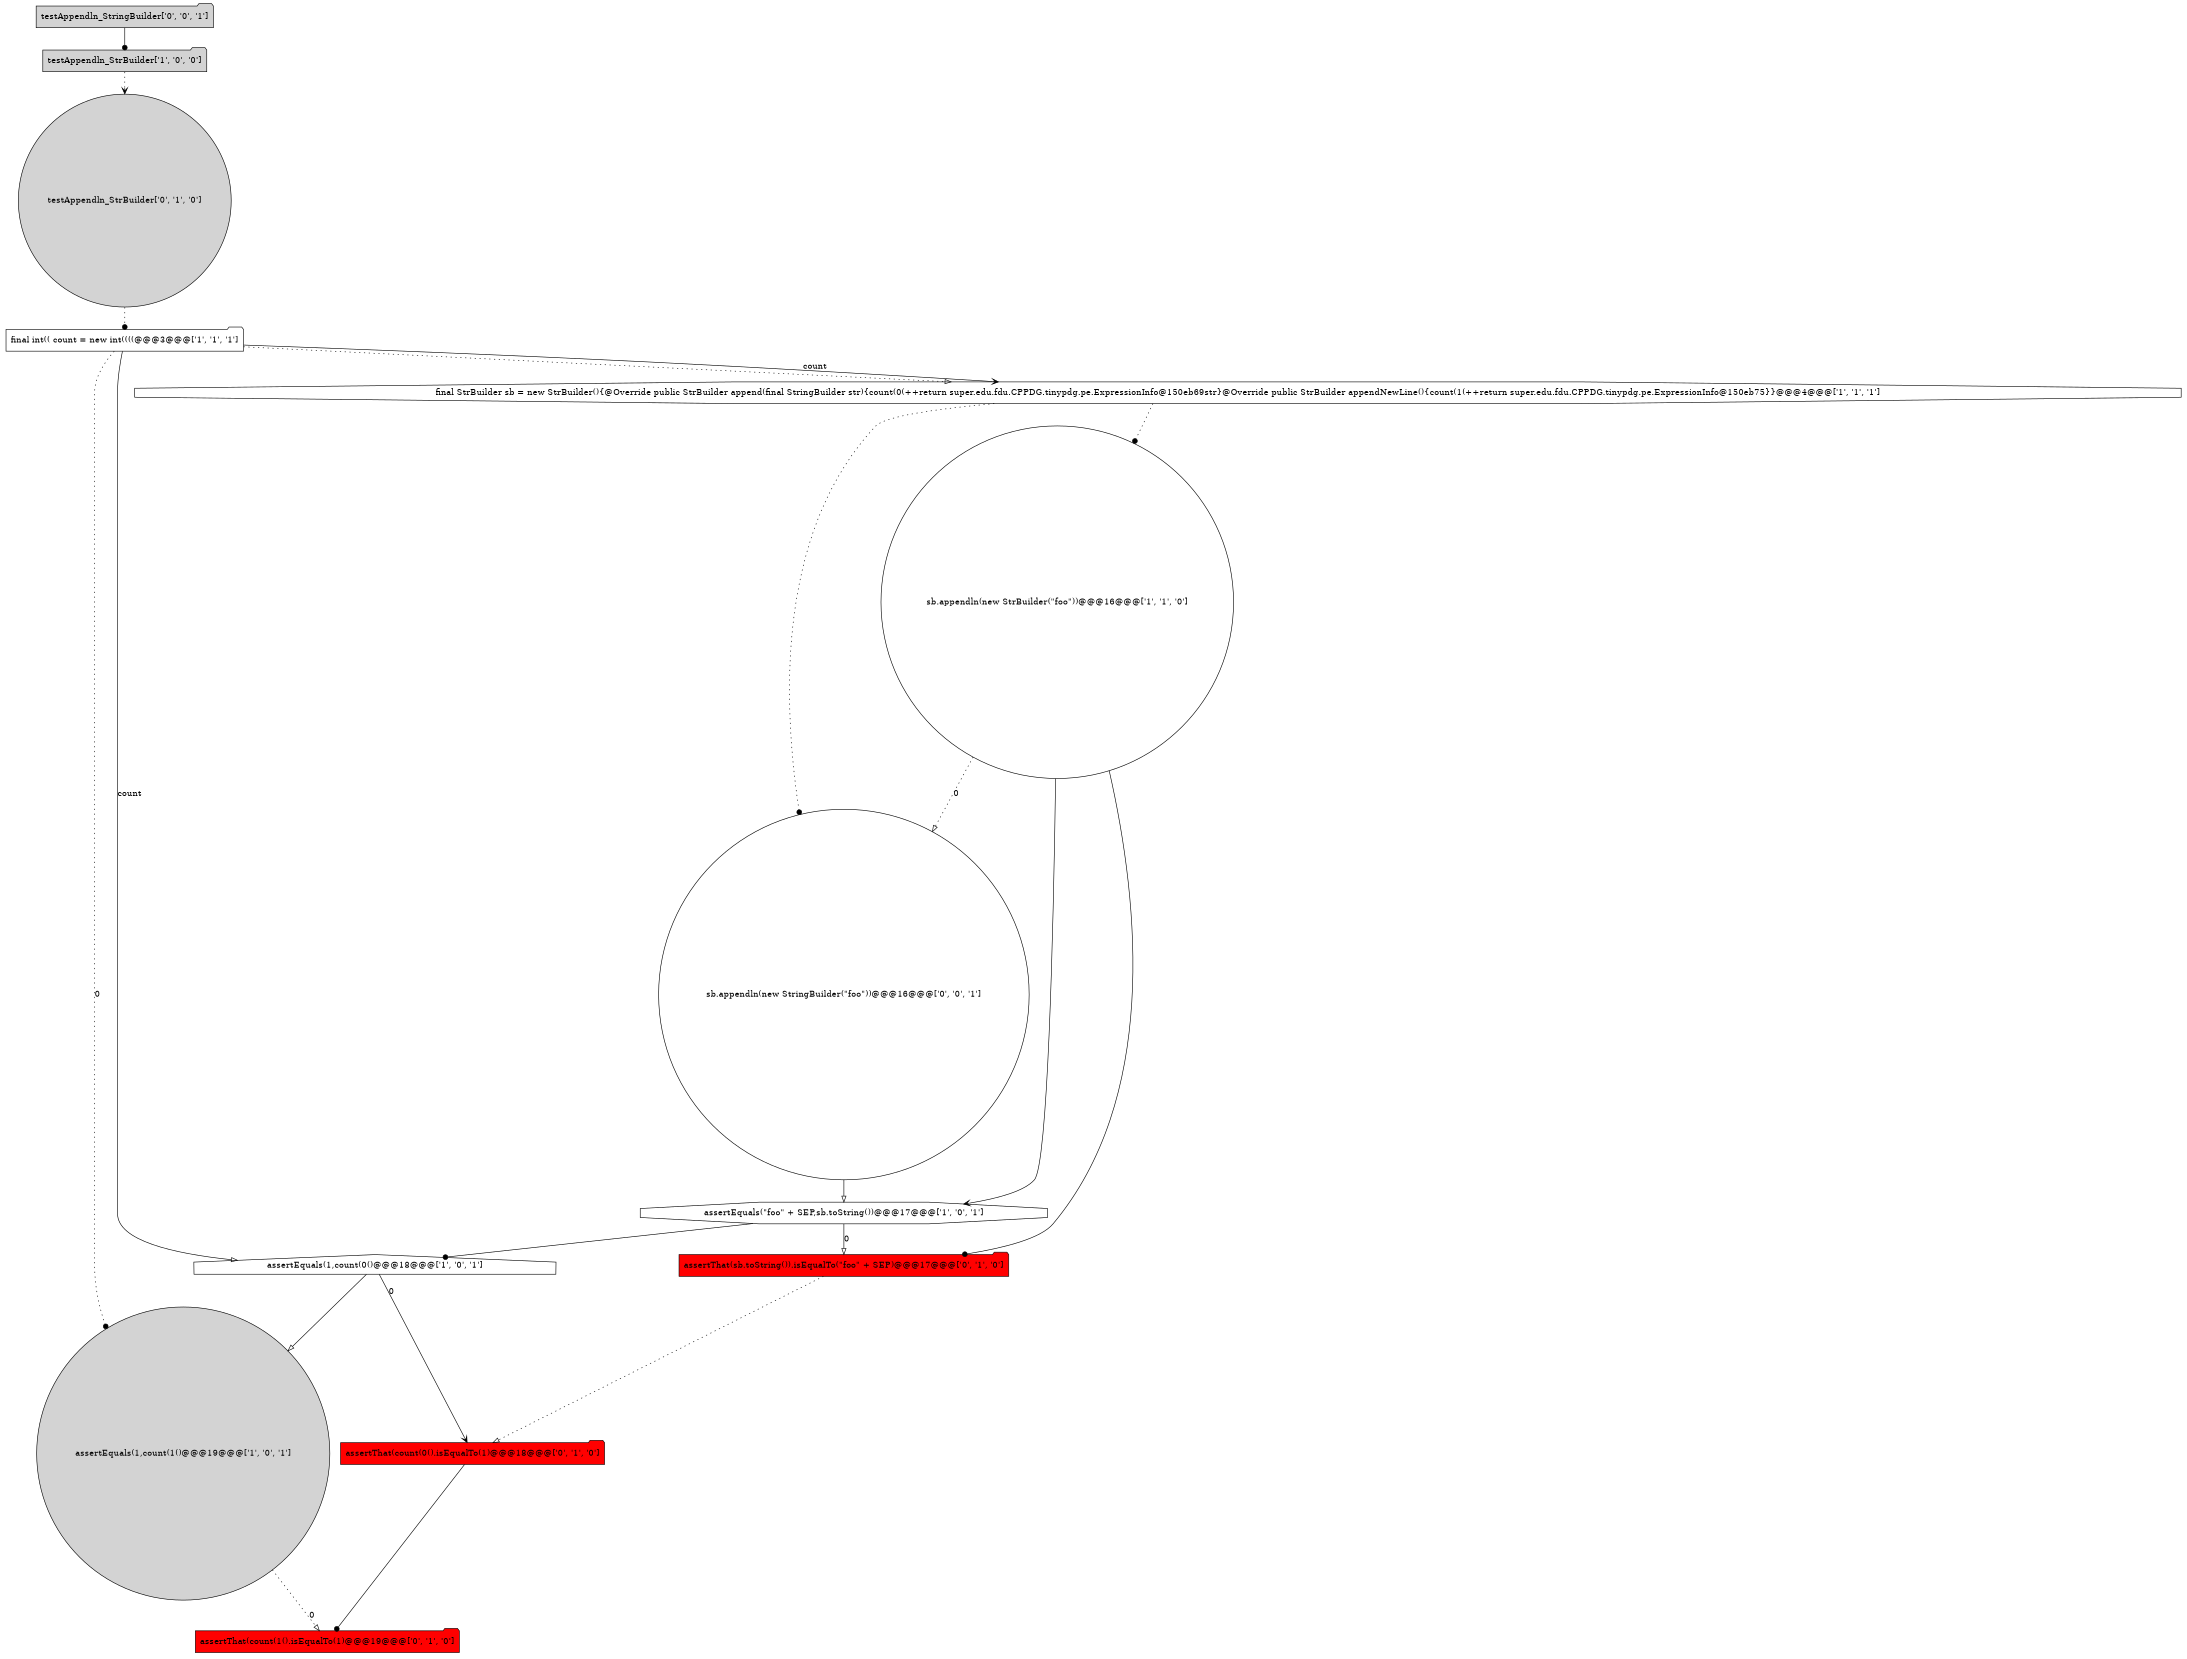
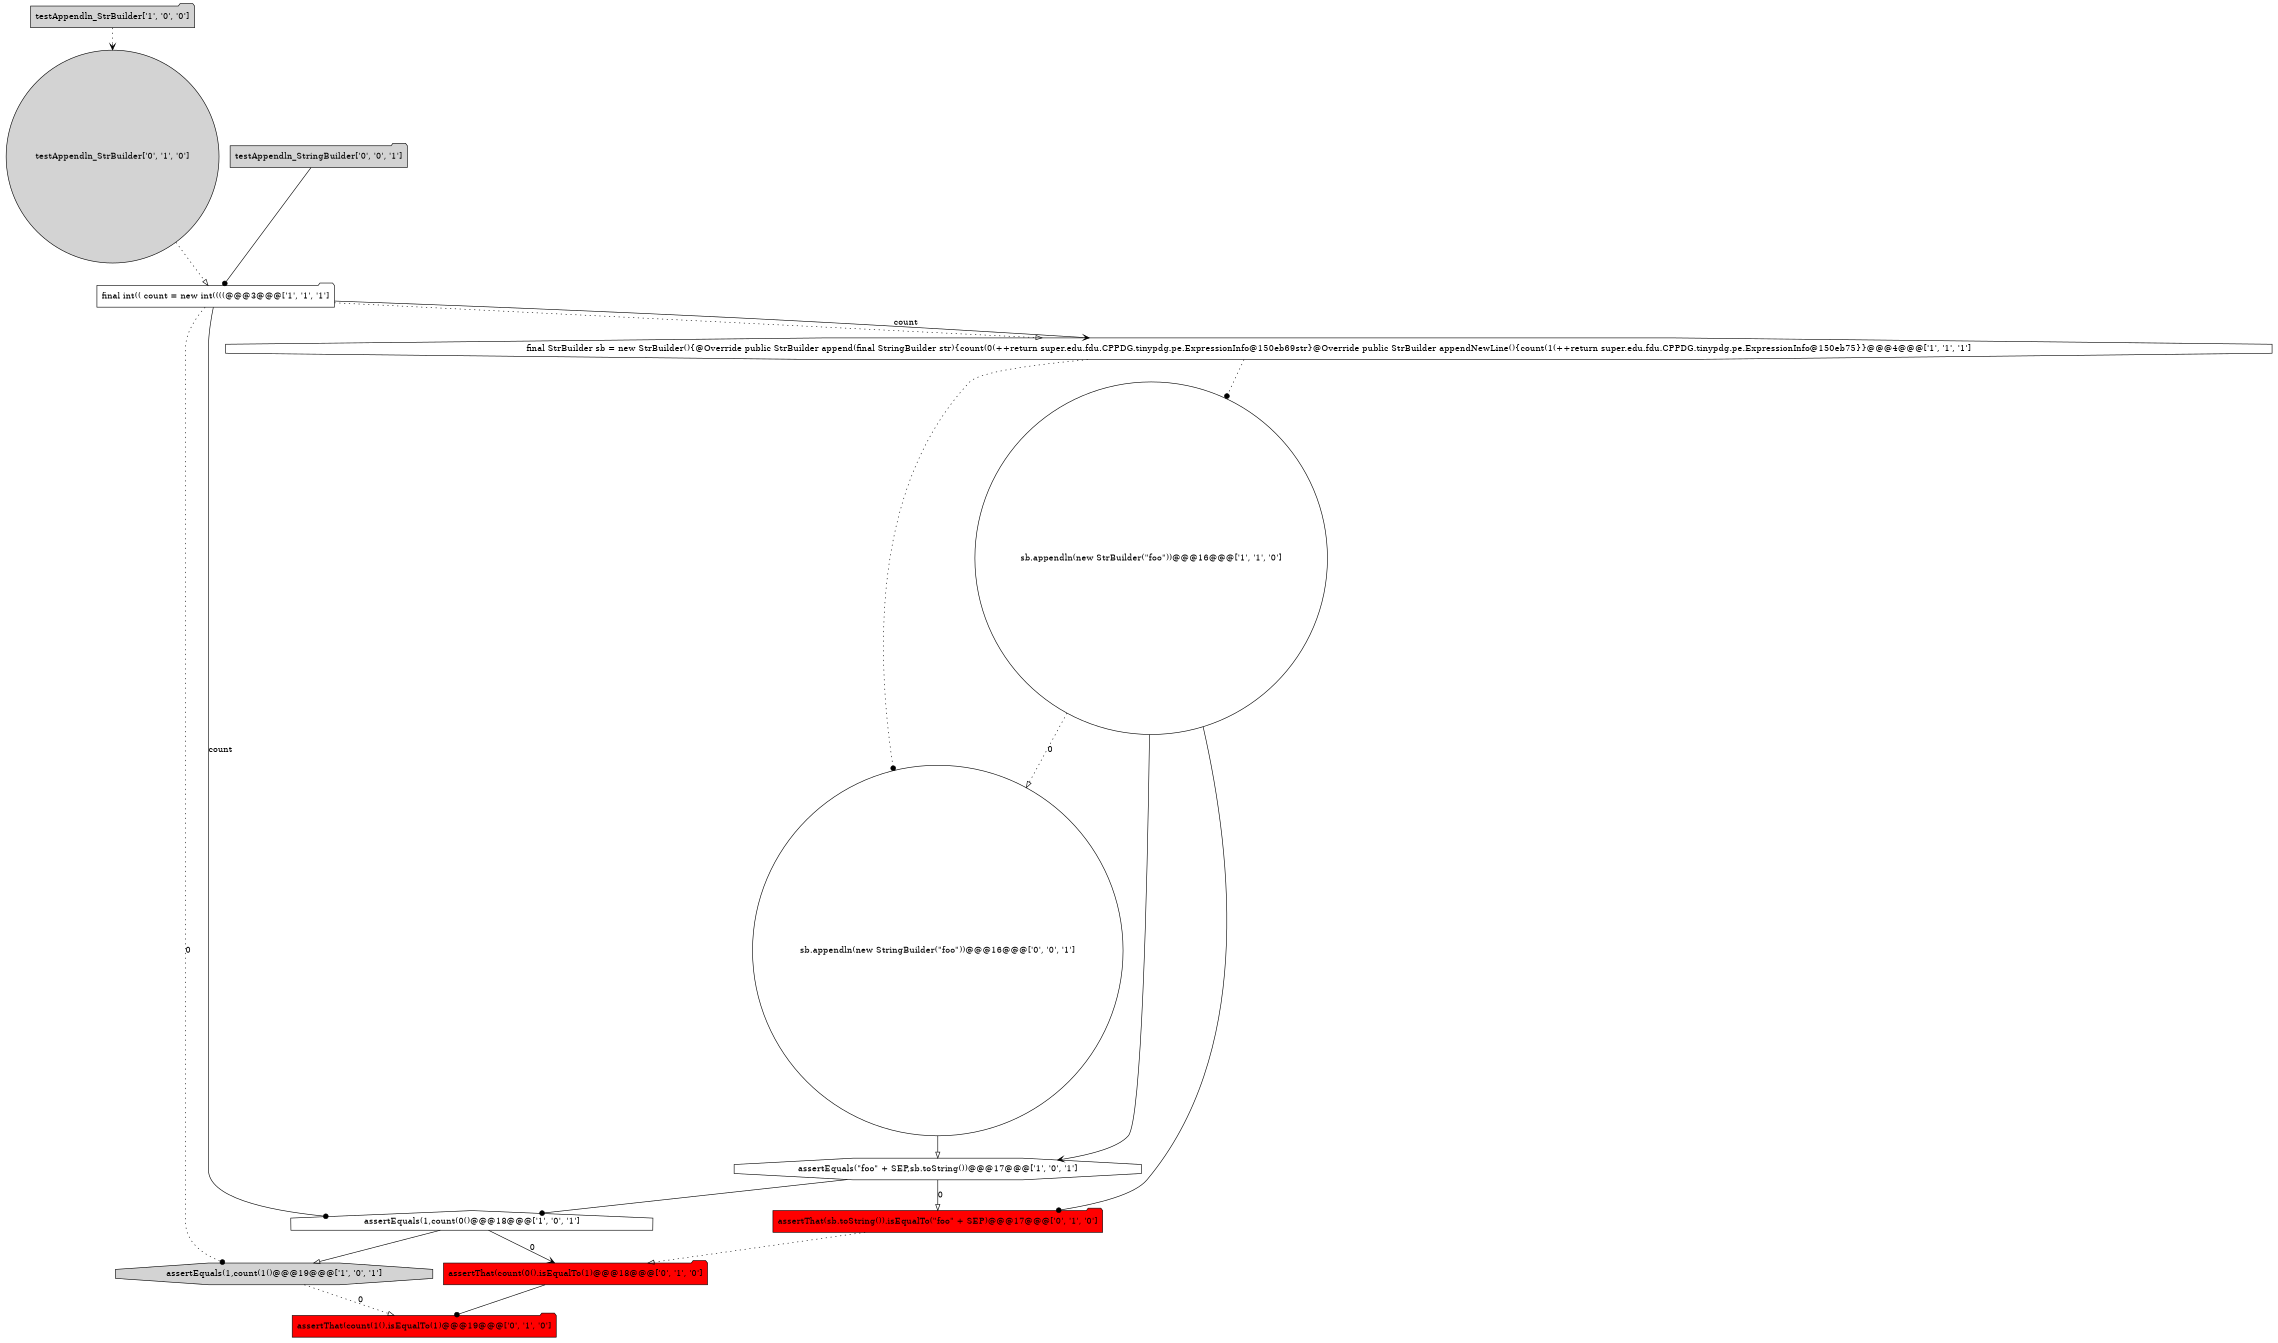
(125, 36) -> (269, 224)
(125, 316) -> (190, 261)
(118, 847) -> (208, 804)
(183, 1454) -> (274, 1274)
